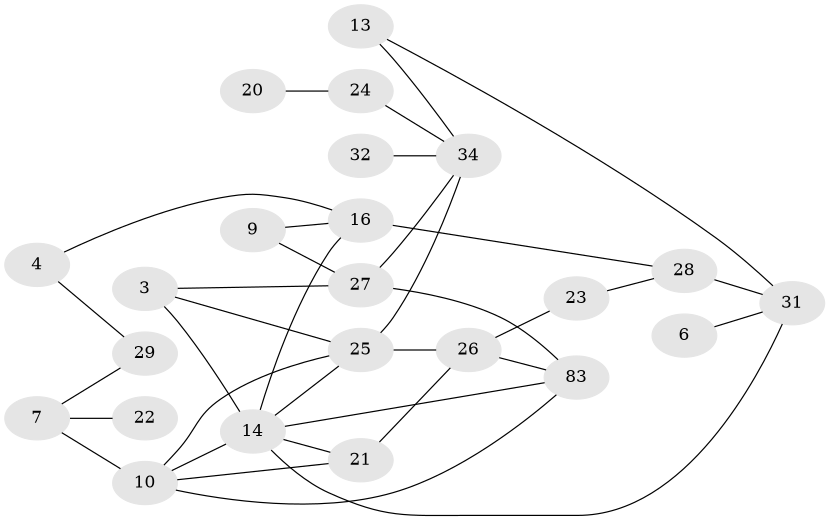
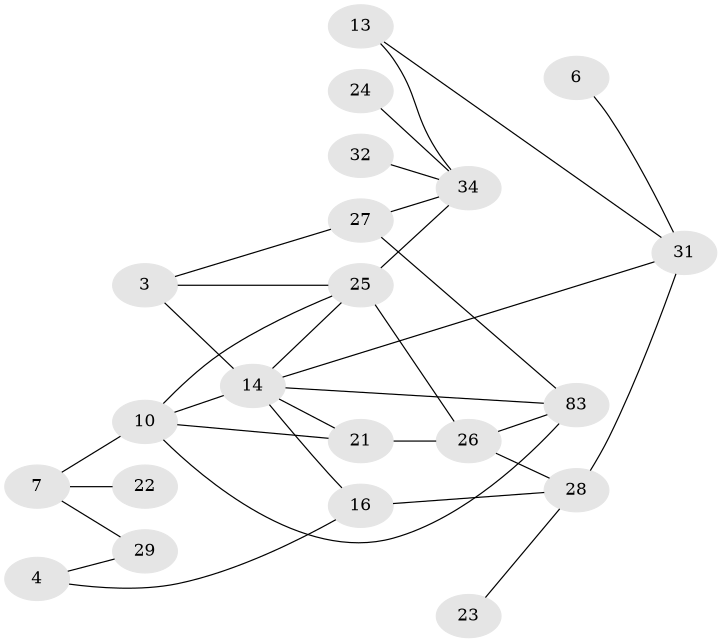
(253, 91) -> none
(253, 230) -> none
(525, 323) -> (525, 467)
